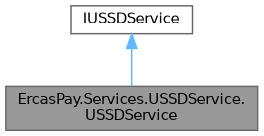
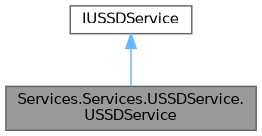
(132, 108) -> (131, 108)
